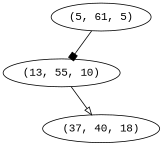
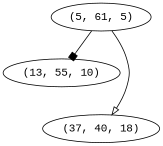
(79, 98) -> (129, 69)
